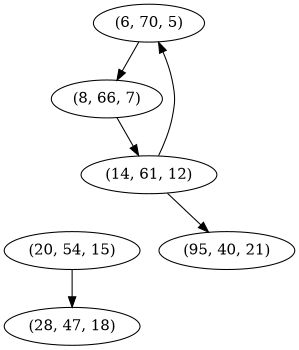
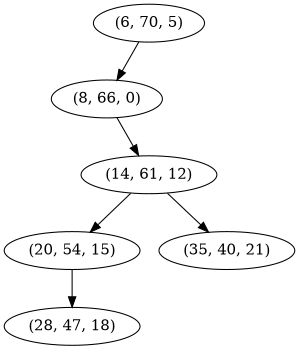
(107, 99) -> (107, 99)
(174, 104) -> (114, 209)
(227, 251) -> (227, 251)
